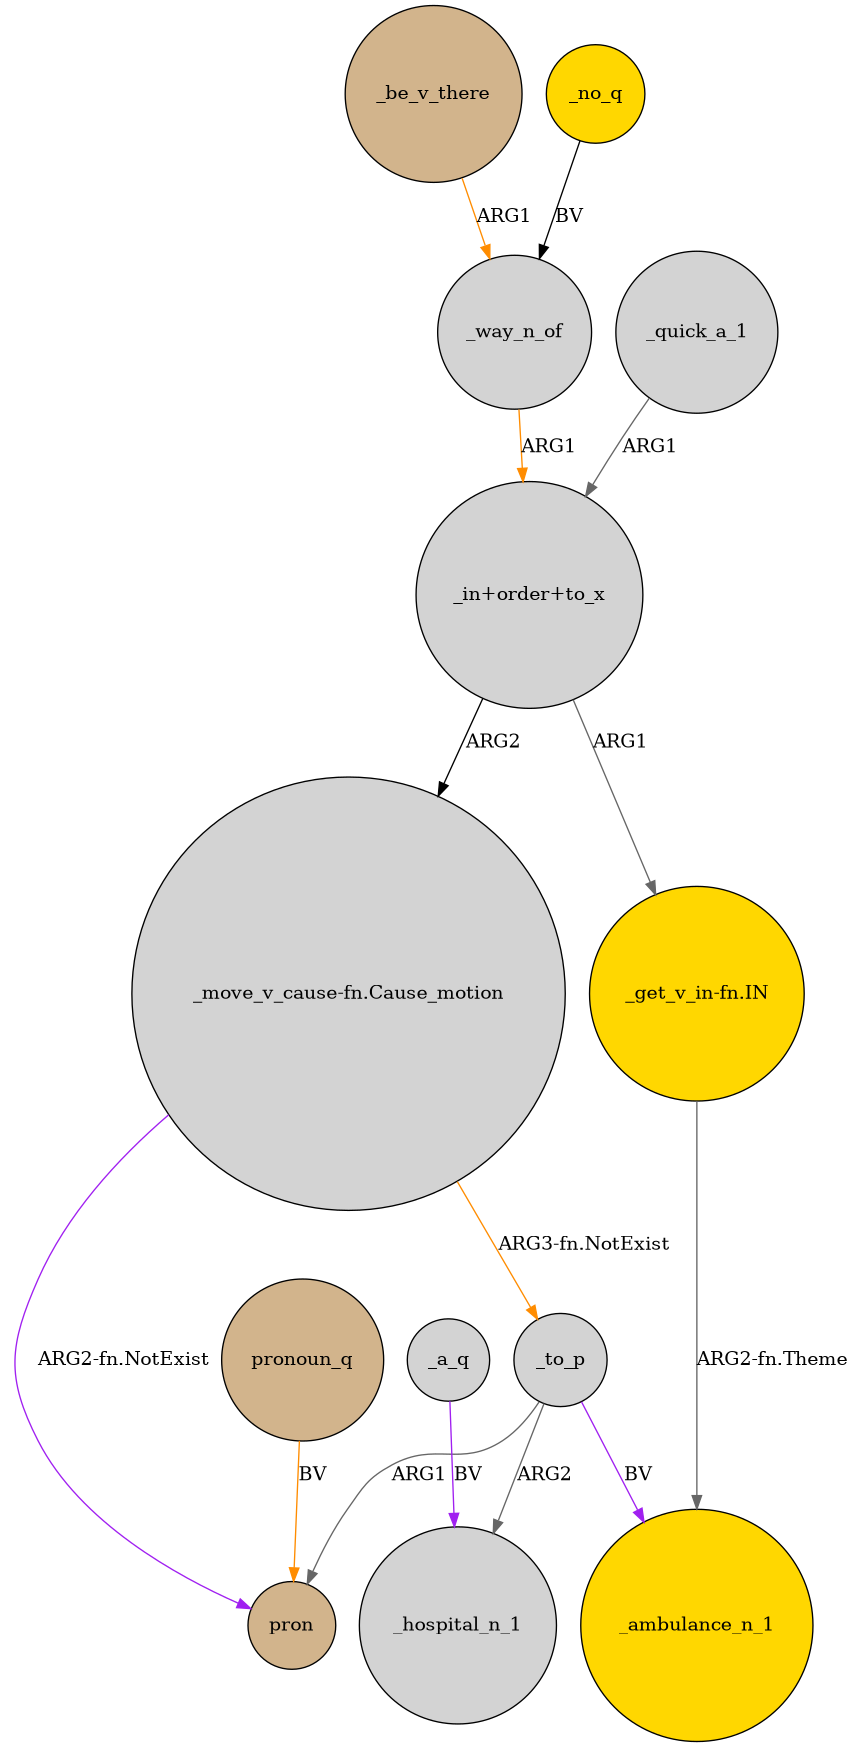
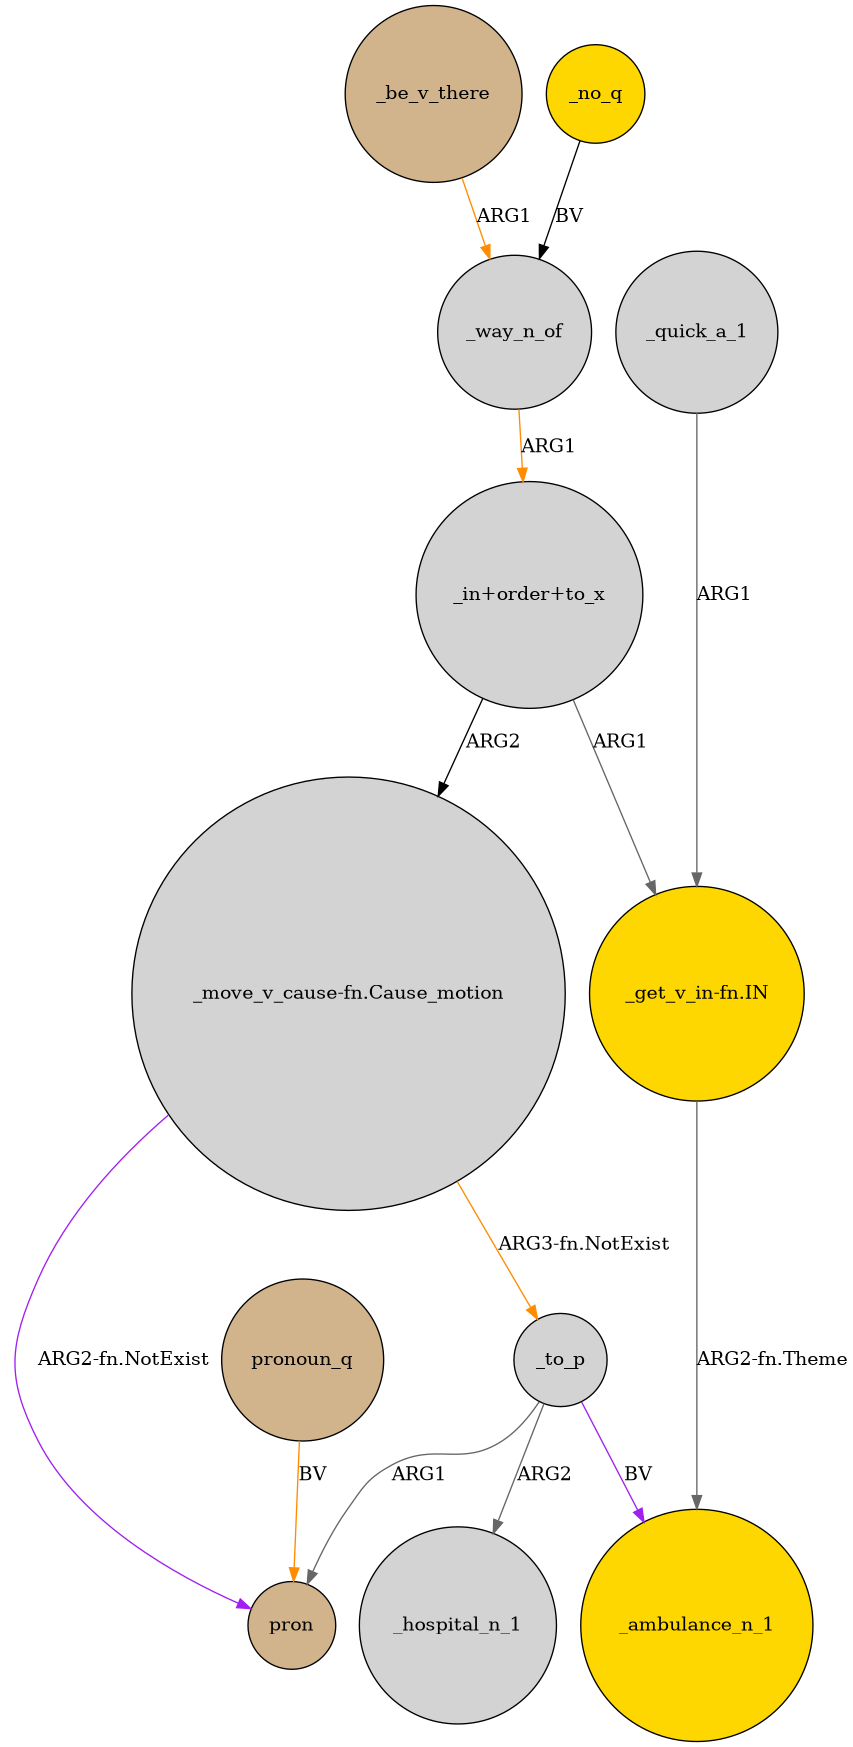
(620, 441) -> (697, 643)
(448, 1360) -> none
